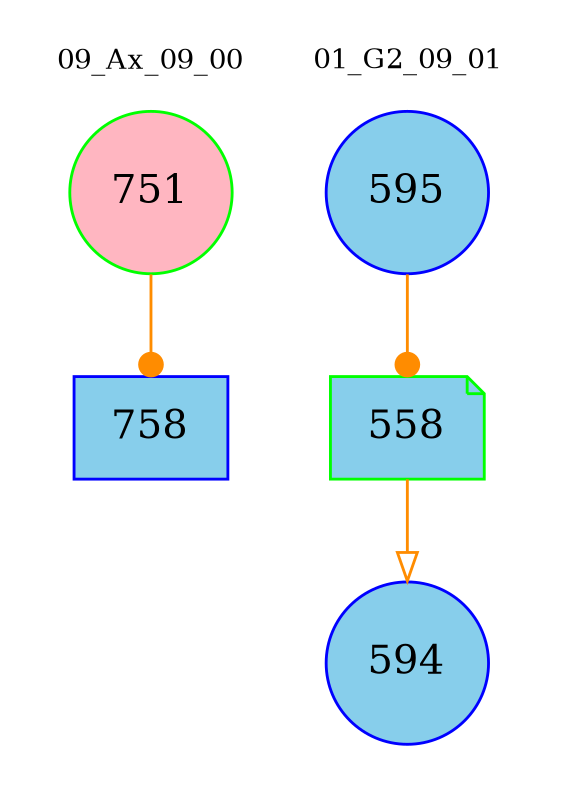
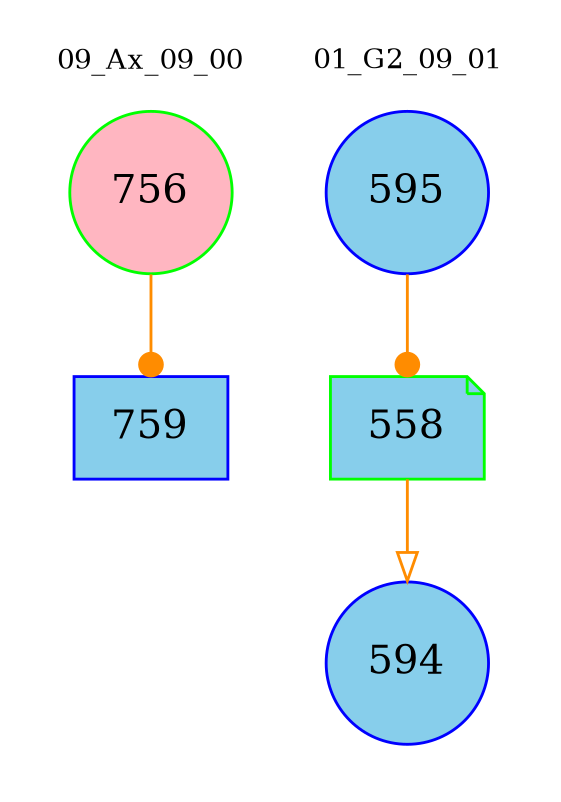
(151, 193) -> (151, 193)
(151, 428) -> (151, 428)
